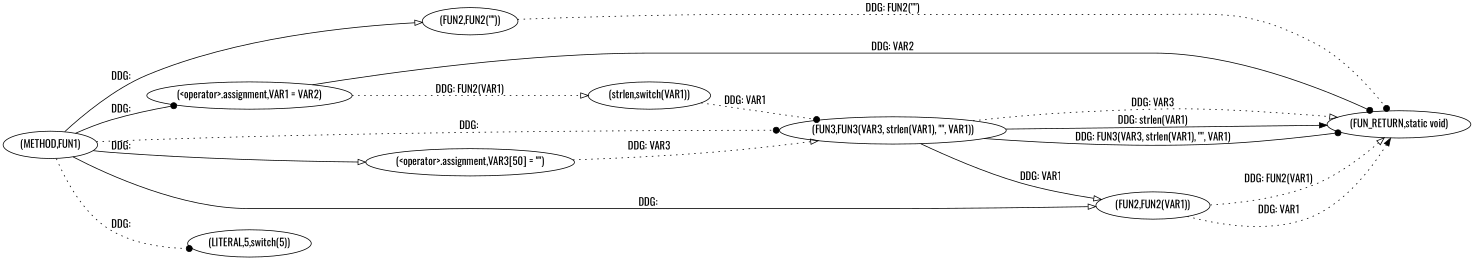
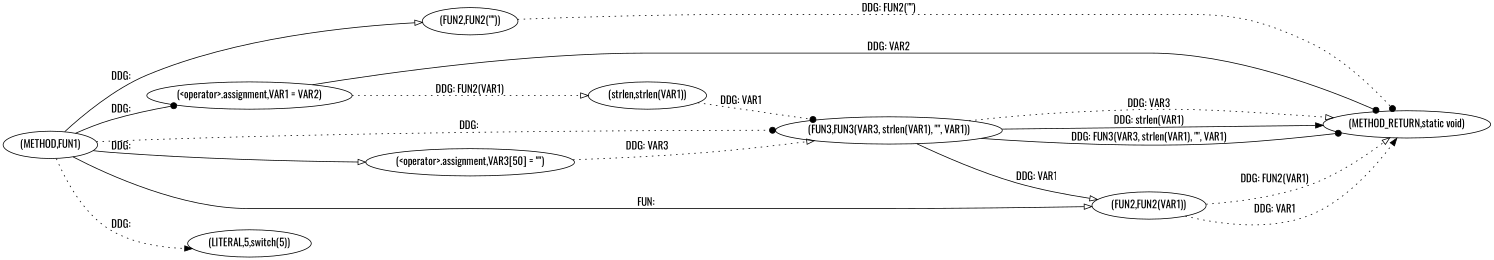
(649, 96) -> (647, 96)
(1399, 124) -> (1407, 124)
(649, 203) -> (647, 203)
(105, 226) -> (105, 226)
